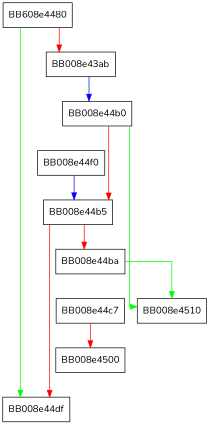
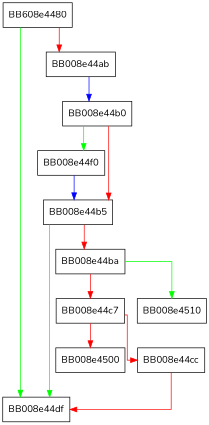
(81, 64) -> (81, 64)
(130, 217) -> (84, 135)
none -> (90, 283)
(50, 307) -> (50, 307)
none -> (171, 360)
